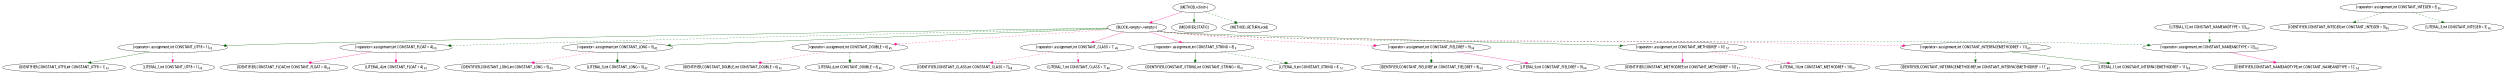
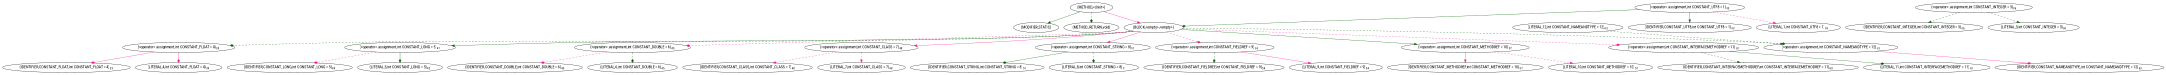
(667, 36) -> (1413, 18)
